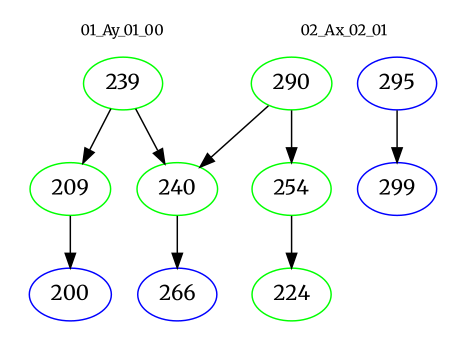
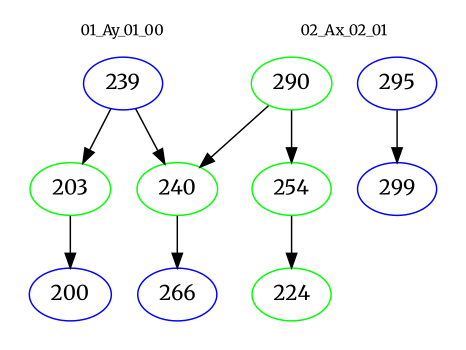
(123, 84) -> (123, 84)
(70, 189) -> (70, 189)
